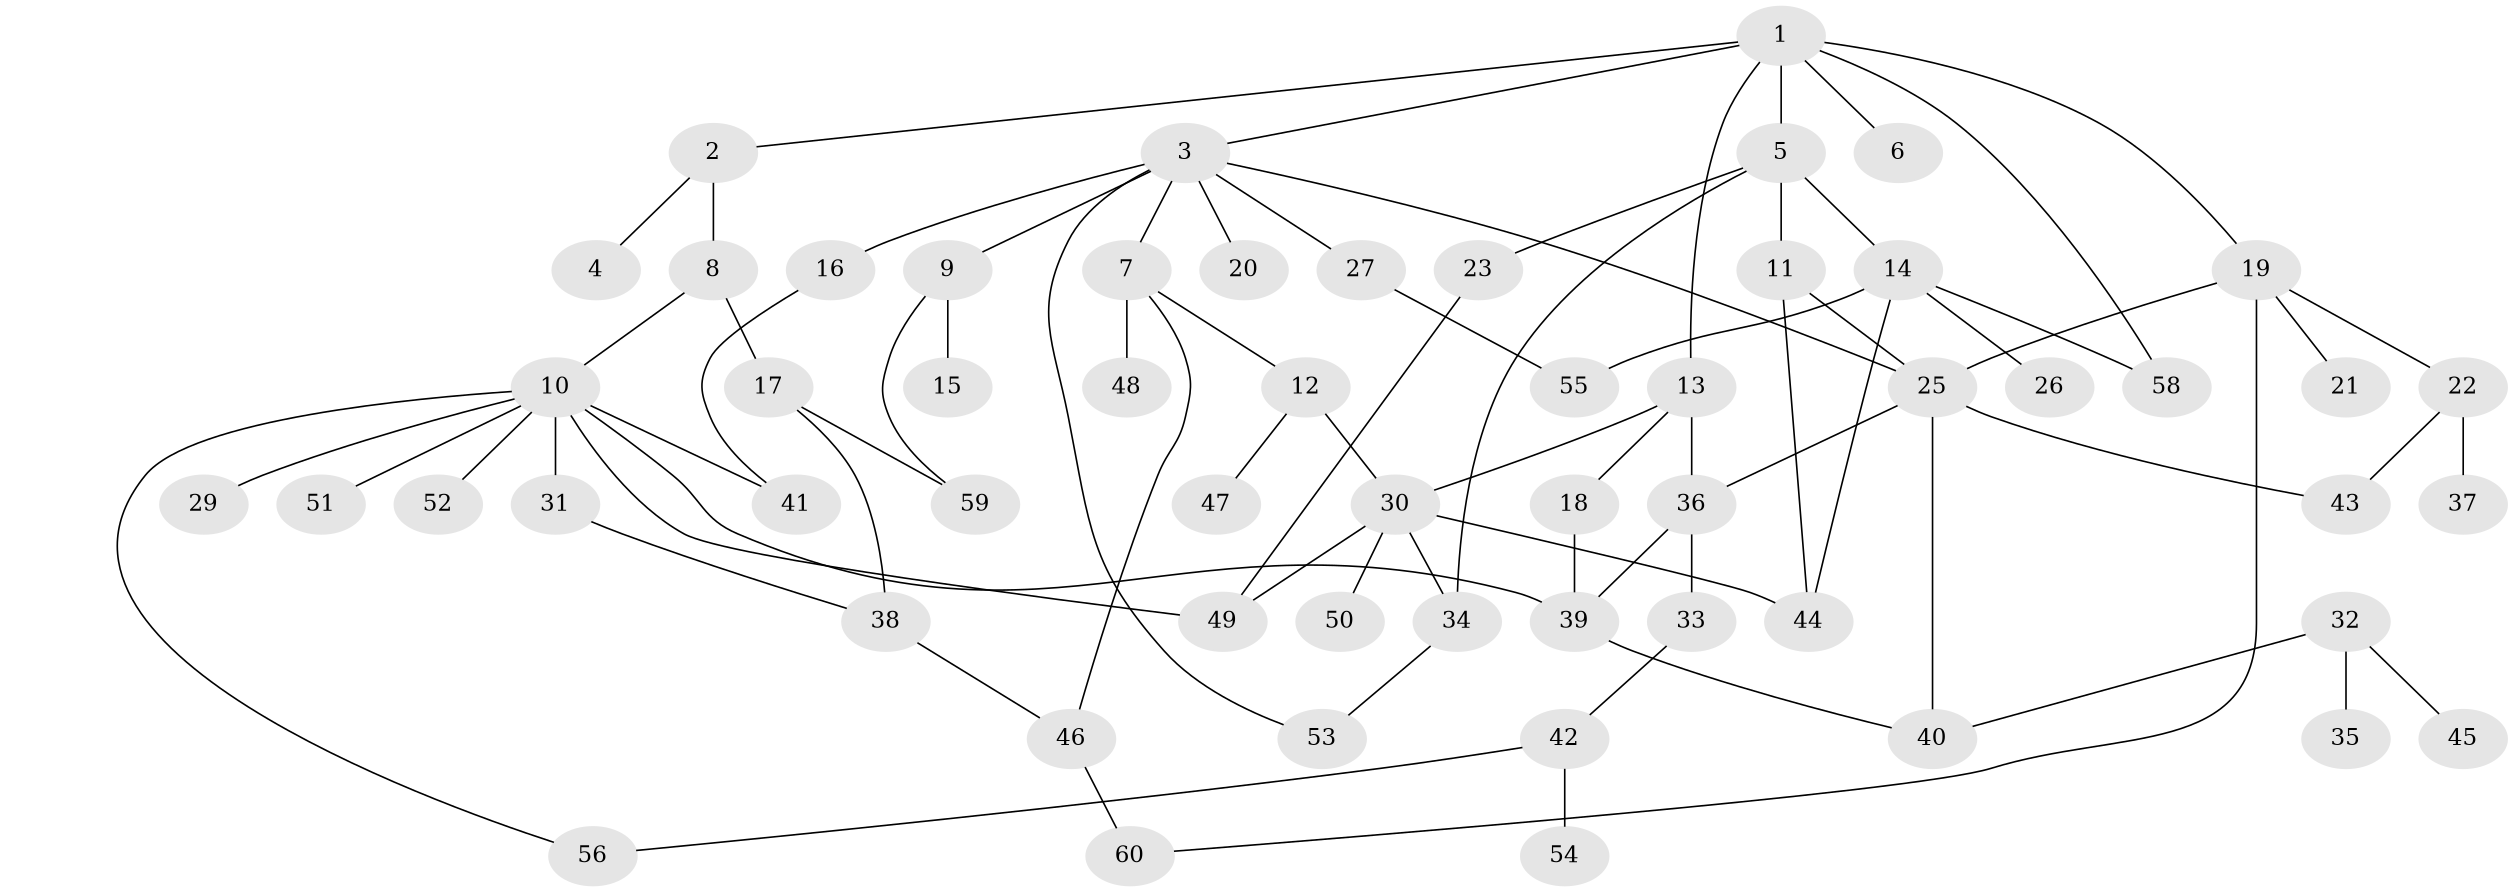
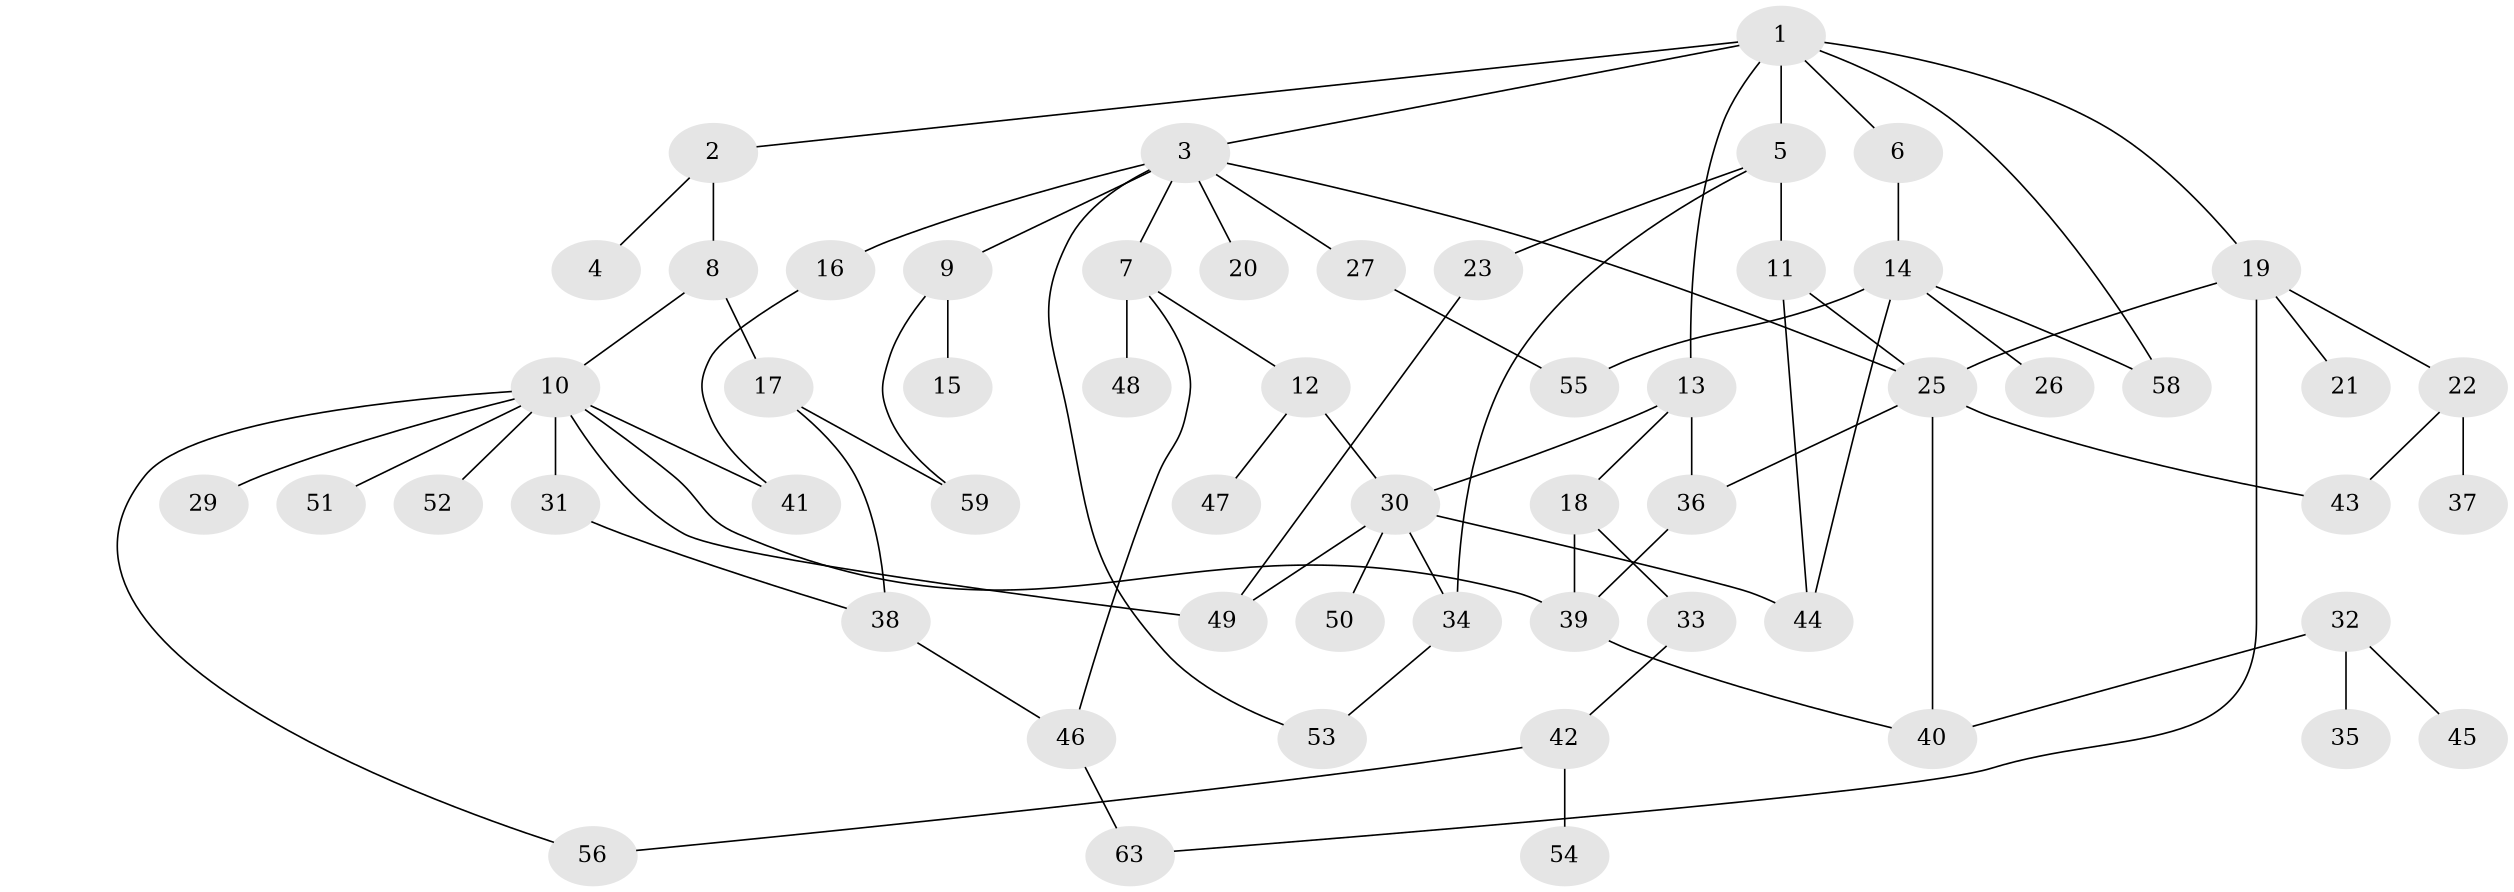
(1840, 211) -> (1898, 212)
(1692, 563) -> (1647, 577)
(1130, 856) -> (1130, 856)
